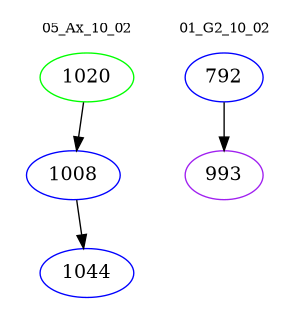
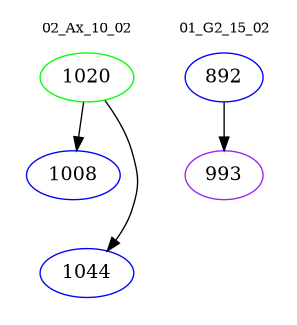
(87, 29) -> (87, 29)
(225, 29) -> (225, 29)
(224, 77) -> (224, 77)
(79, 217) -> (136, 169)
